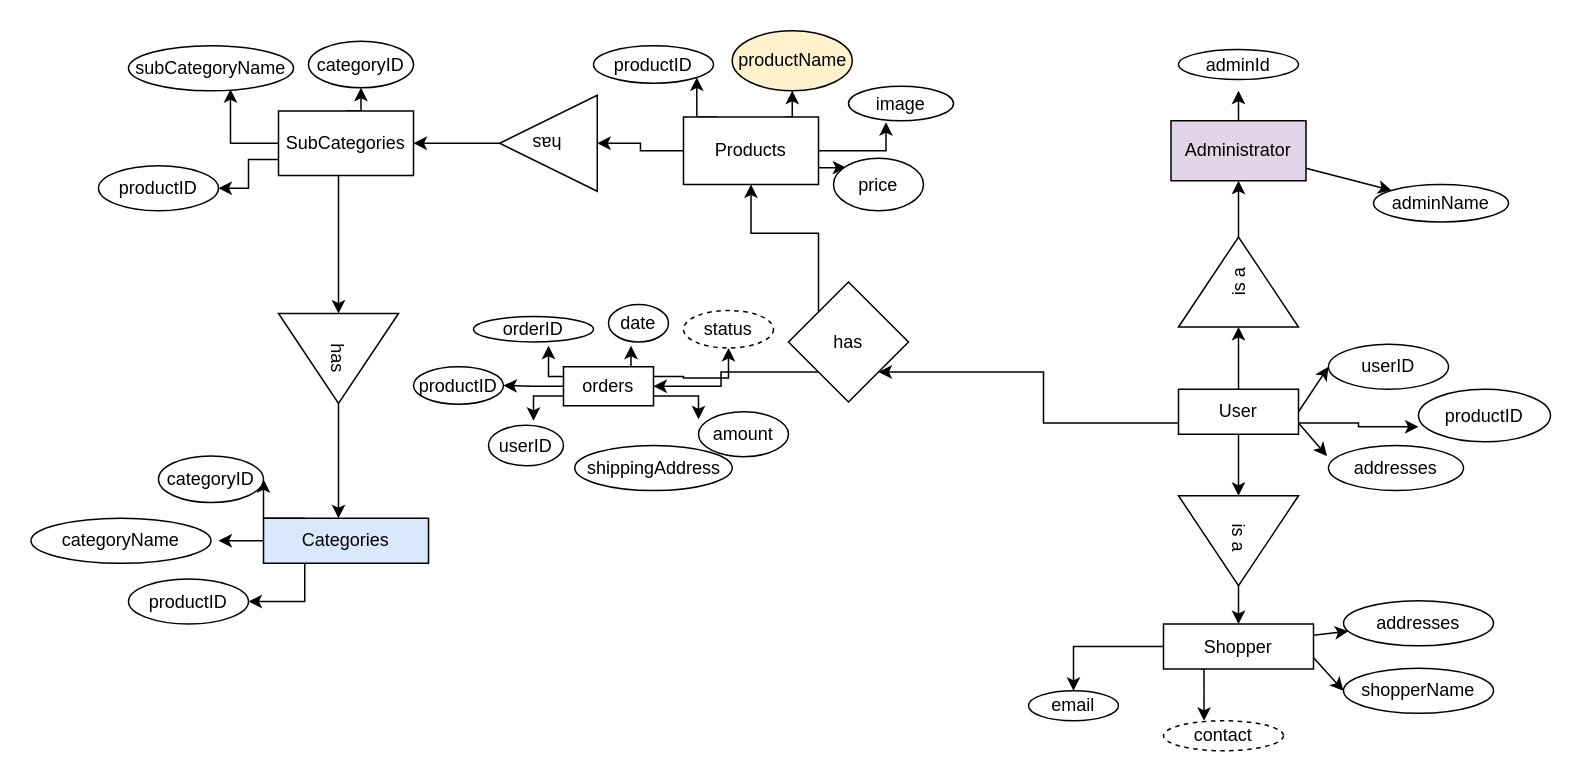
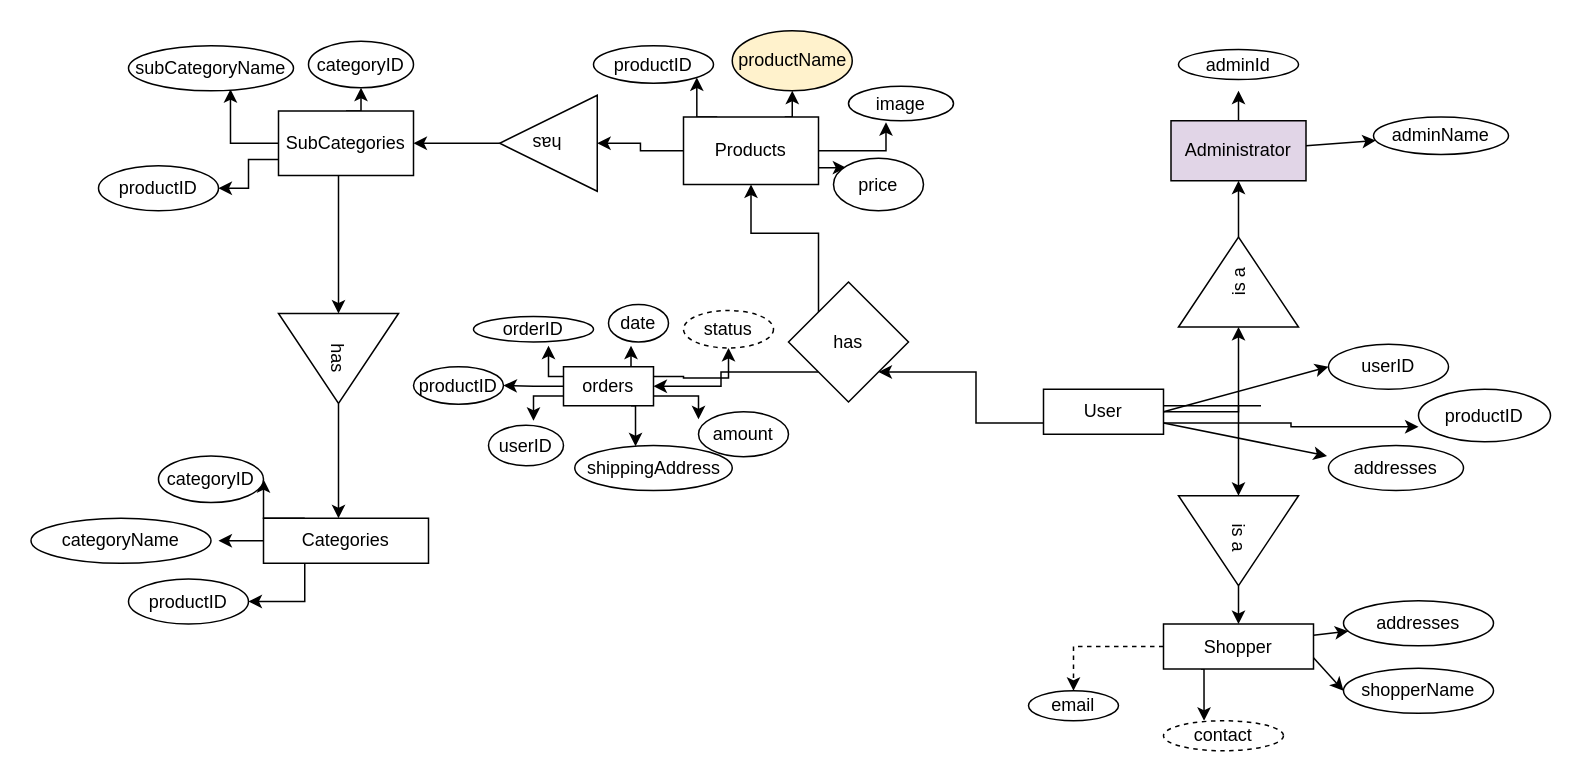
(1441, 203) -> (1441, 136)
(1238, 412) -> (1103, 412)
none -> (635, 420)
(346, 541) -> (346, 541)
(1100, 647) -> (1100, 647)
